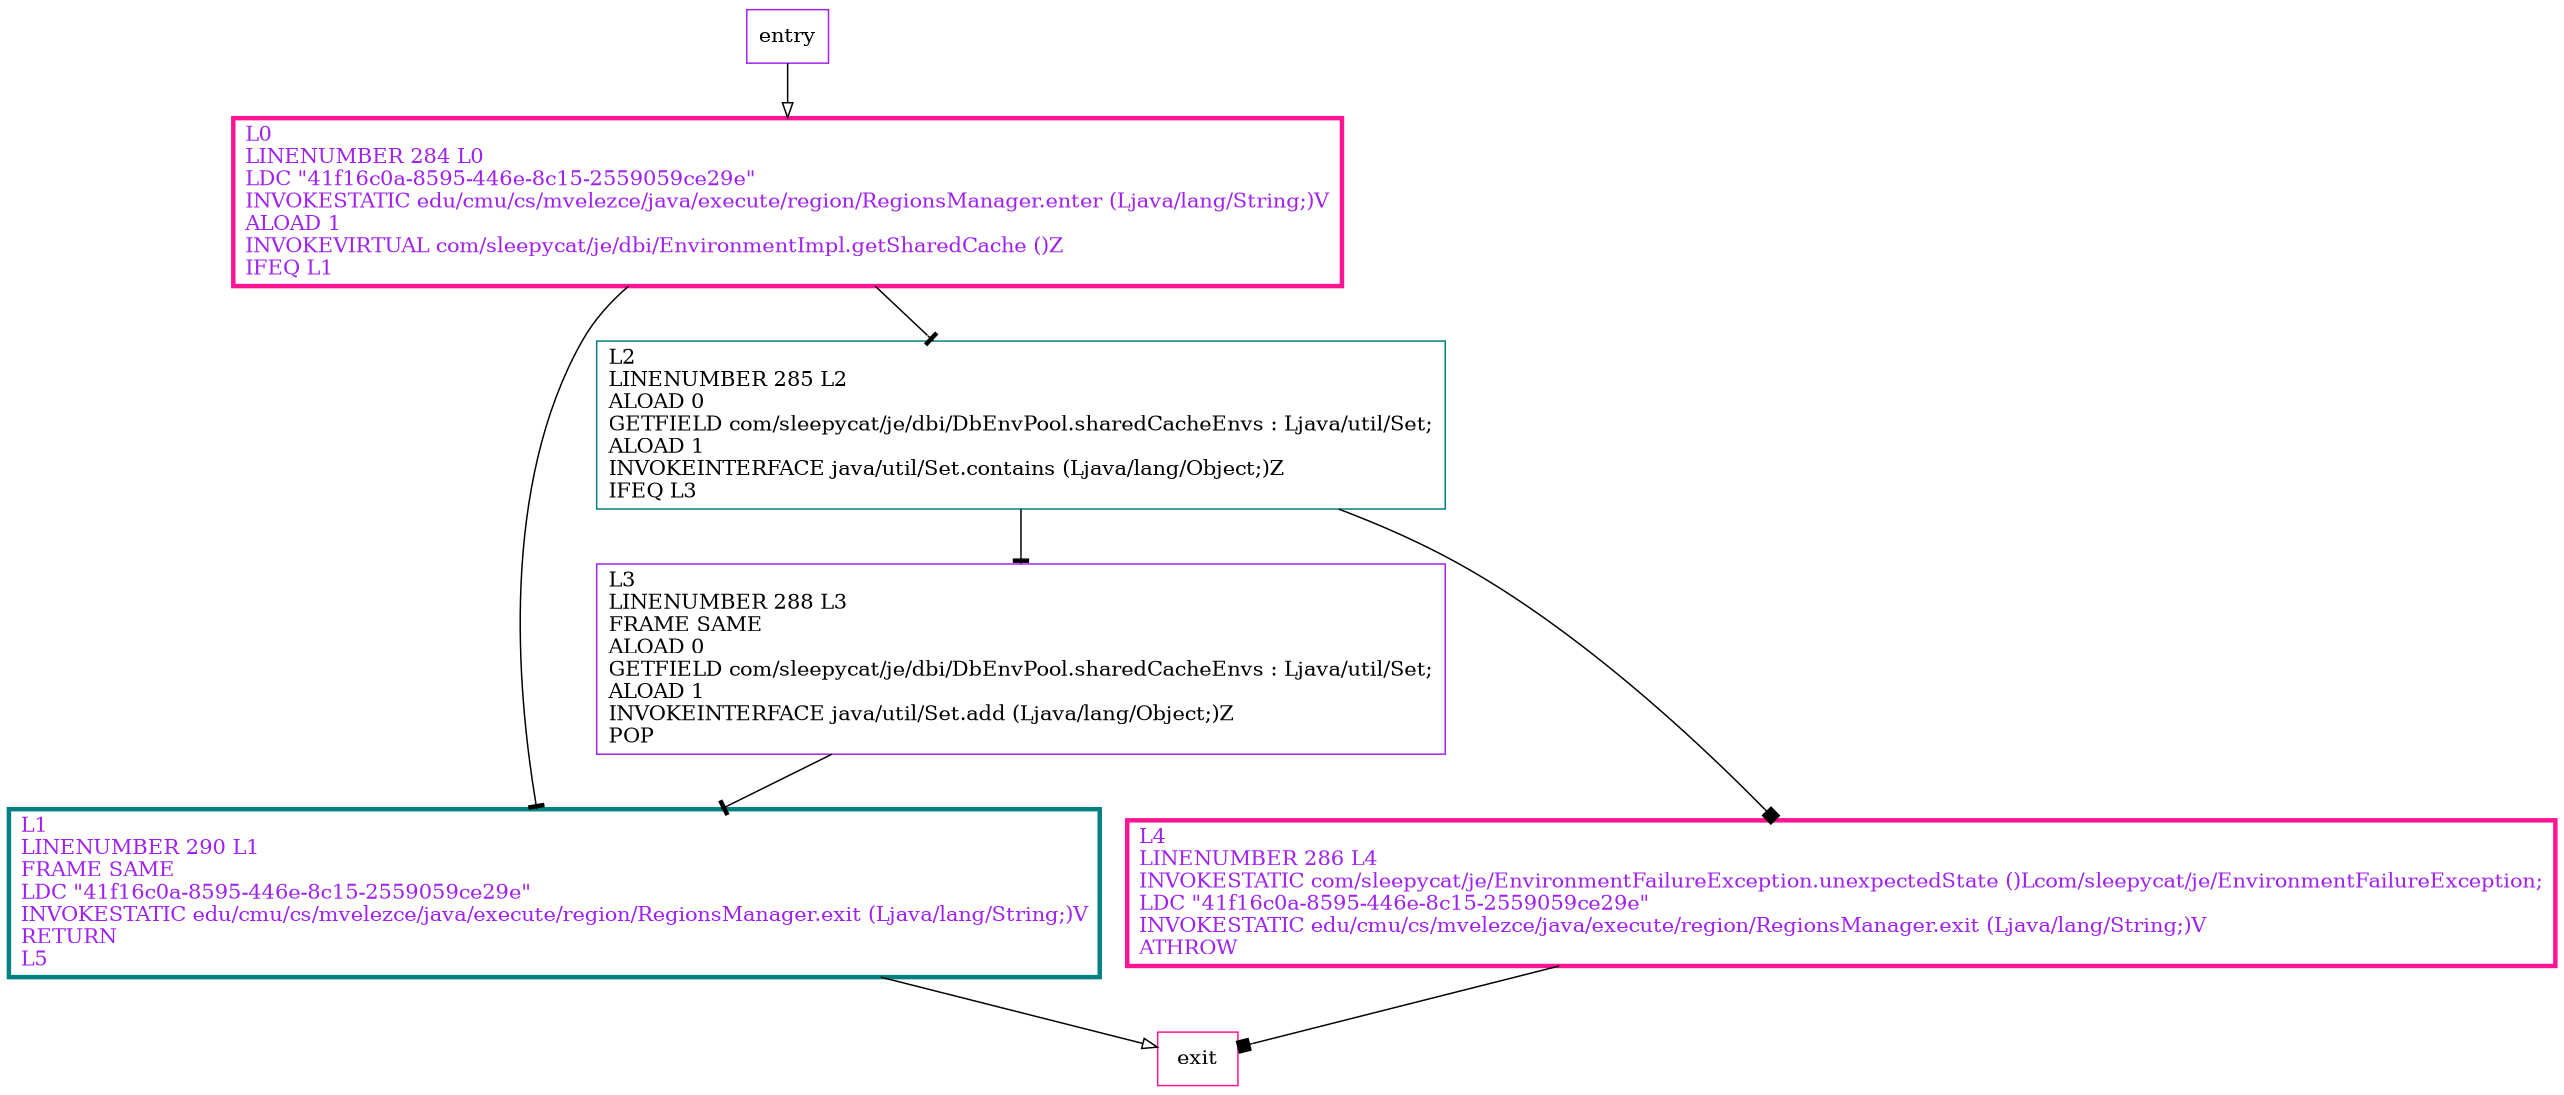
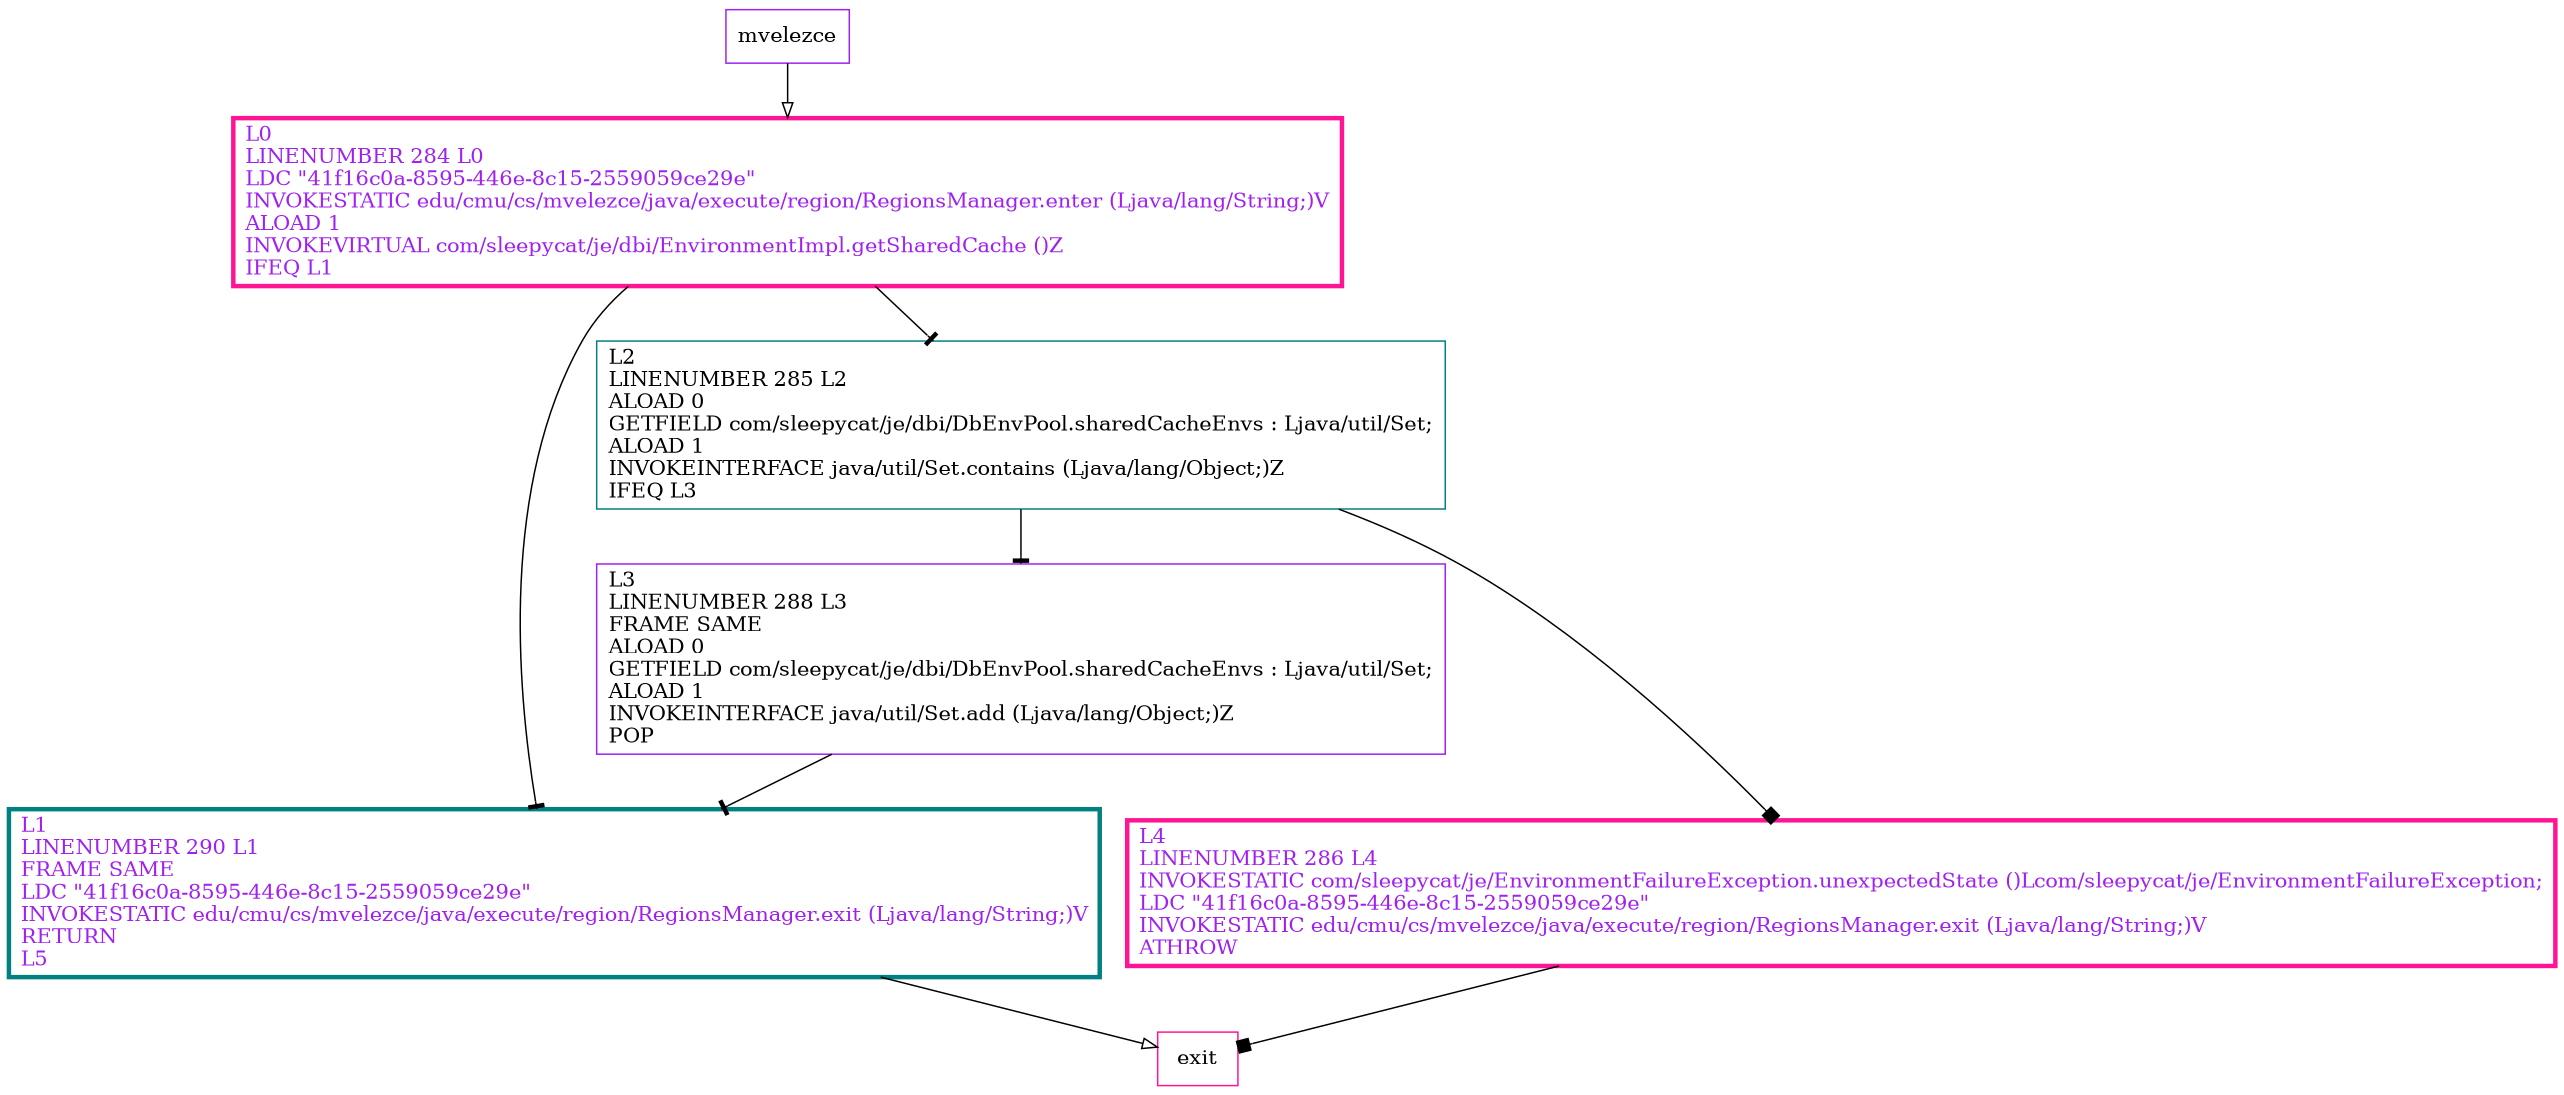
(788, 36) -> (788, 36)
